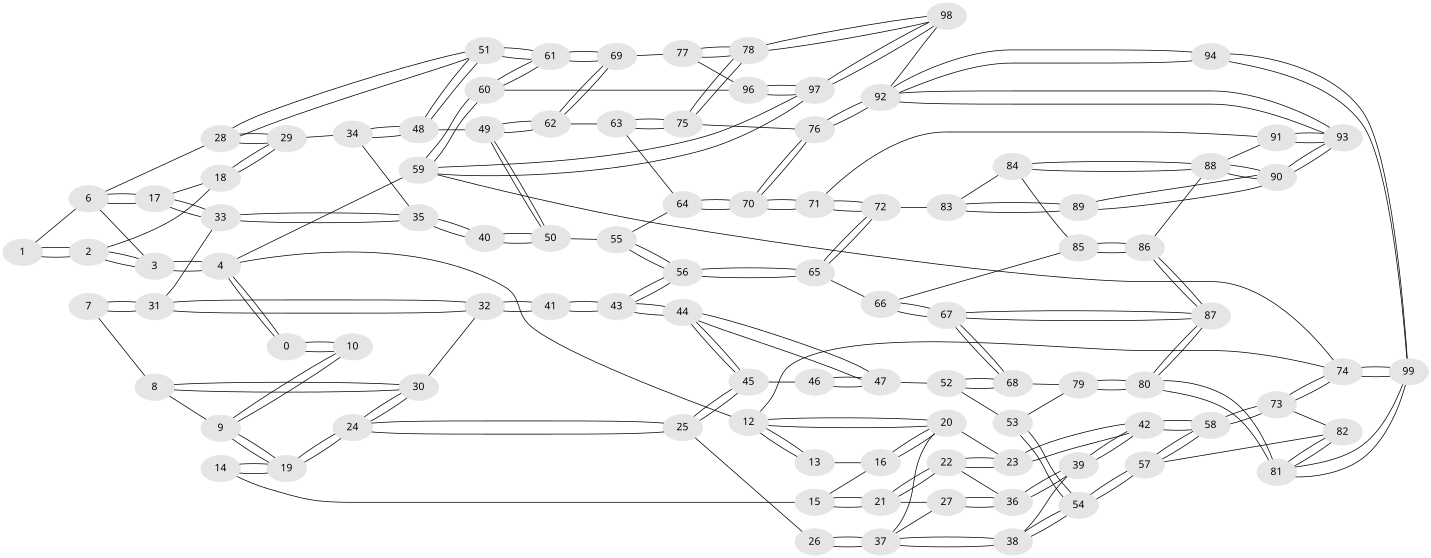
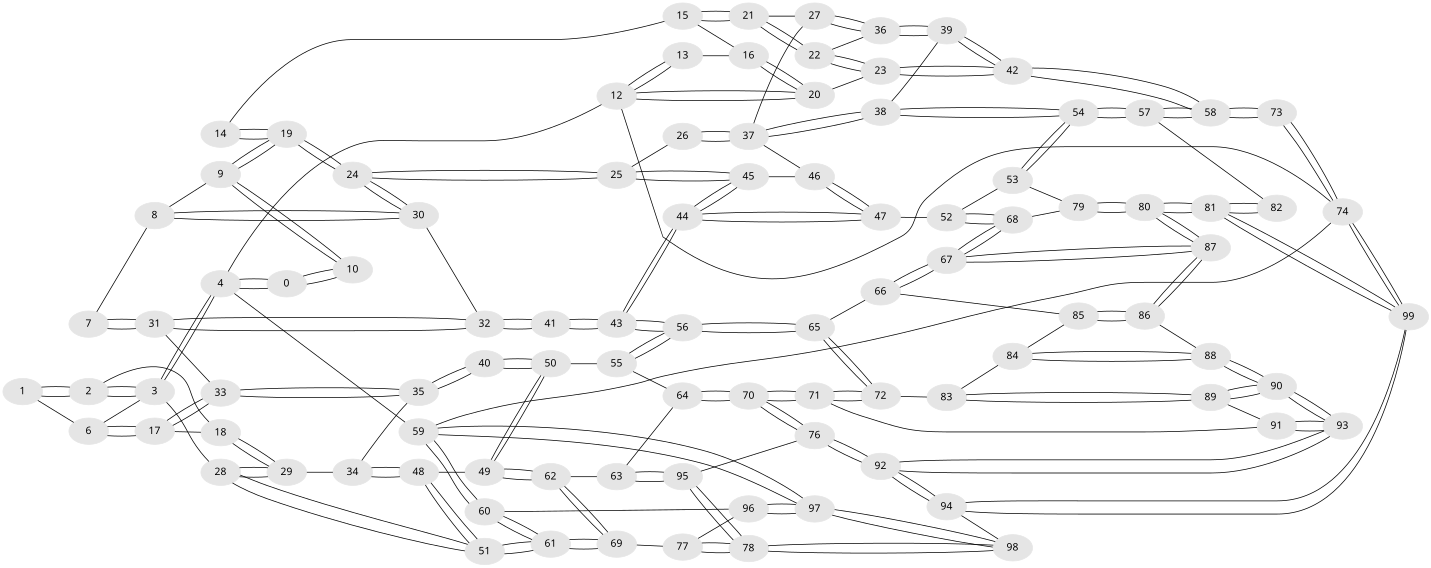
(914, 57) -> (980, 527)
(683, 124) -> (683, 477)
(1244, 152) -> (1244, 412)
(155, 169) -> (185, 427)
(1310, 418) -> none
(911, 496) -> (782, 157)
